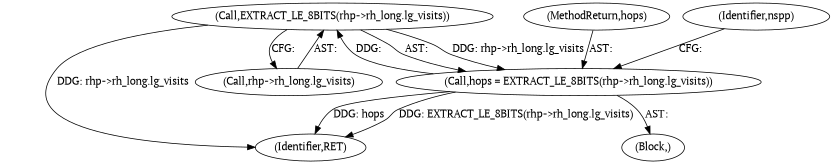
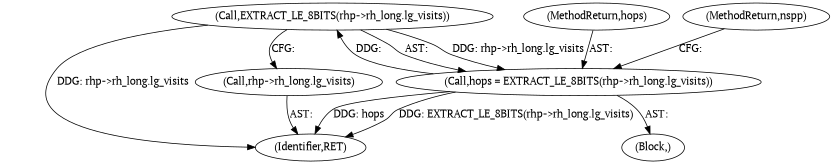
(756, 17) -> (756, 17)
(308, 53) -> (288, 112)
